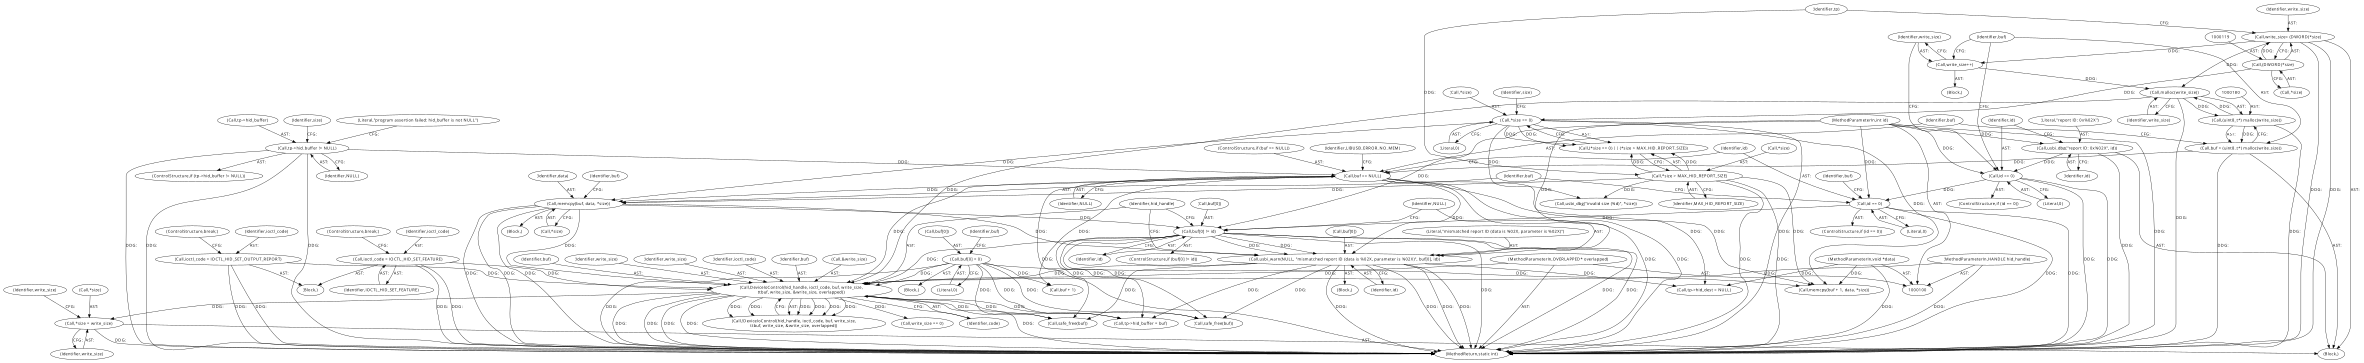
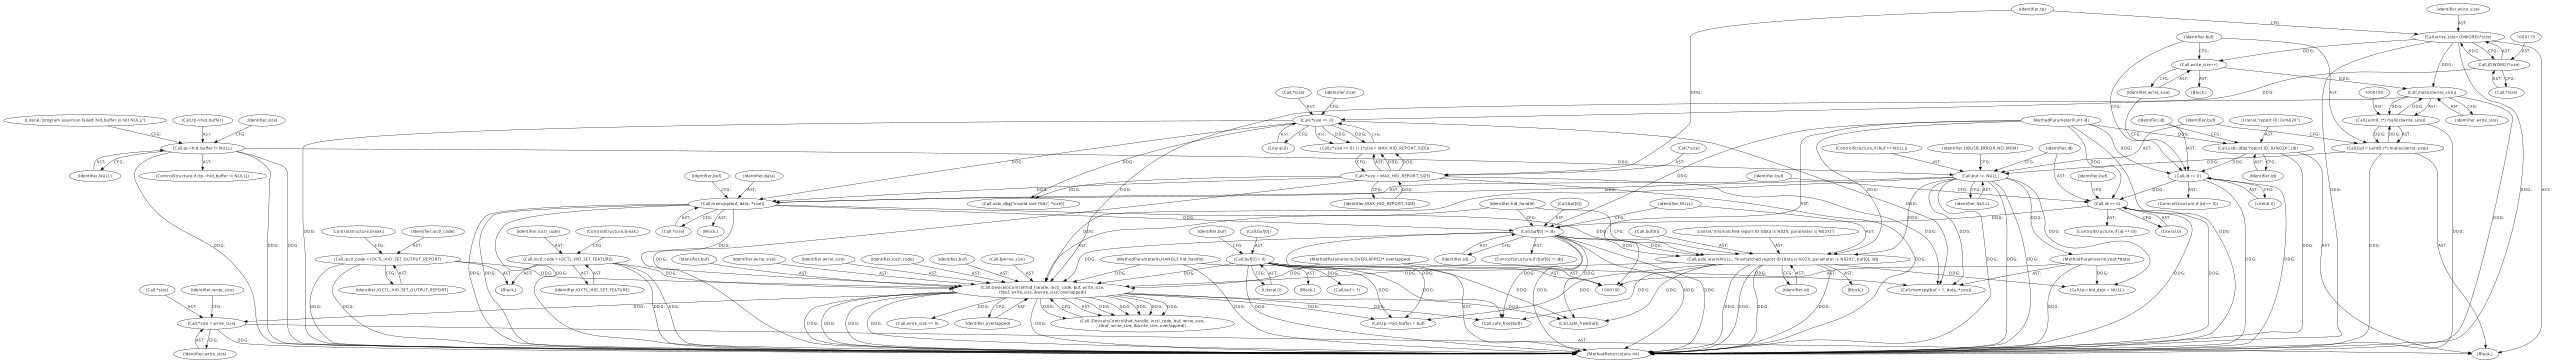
(2263, 134) -> (2395, 134)
(1154, 188) -> (2031, 220)
(1694, 190) -> (1408, 190)
(1858, 273) -> (2038, 273)
none -> (402, 290)
(984, 323) -> (988, 323)
